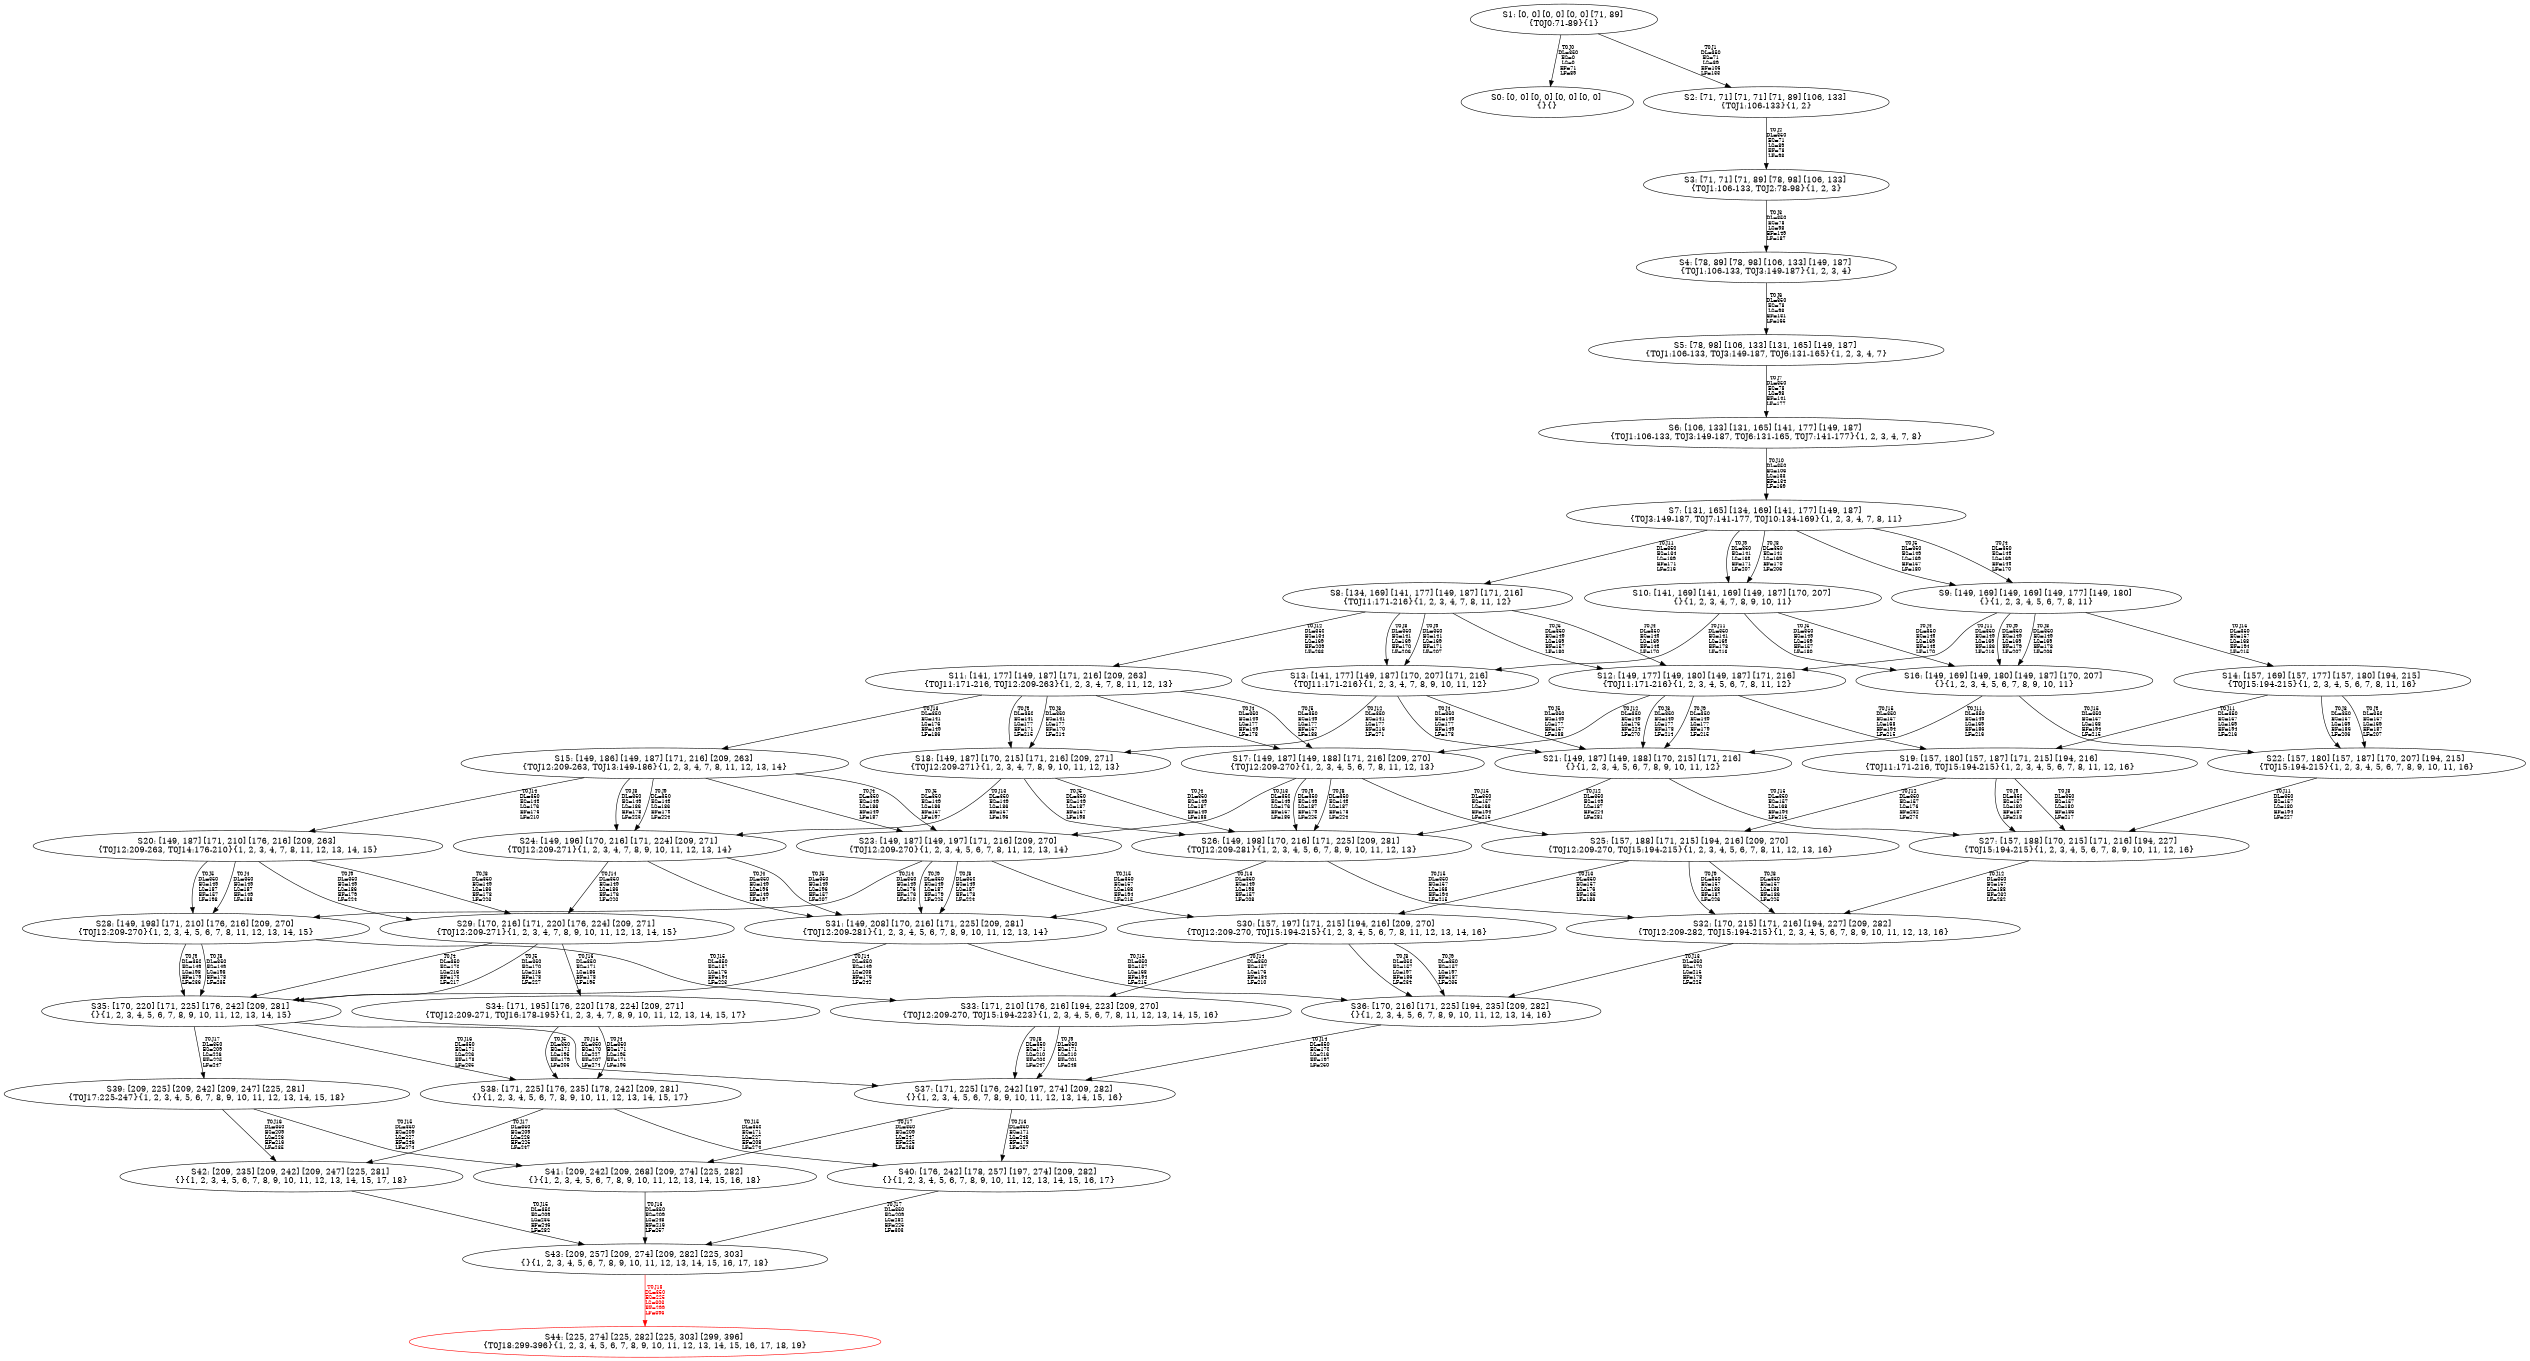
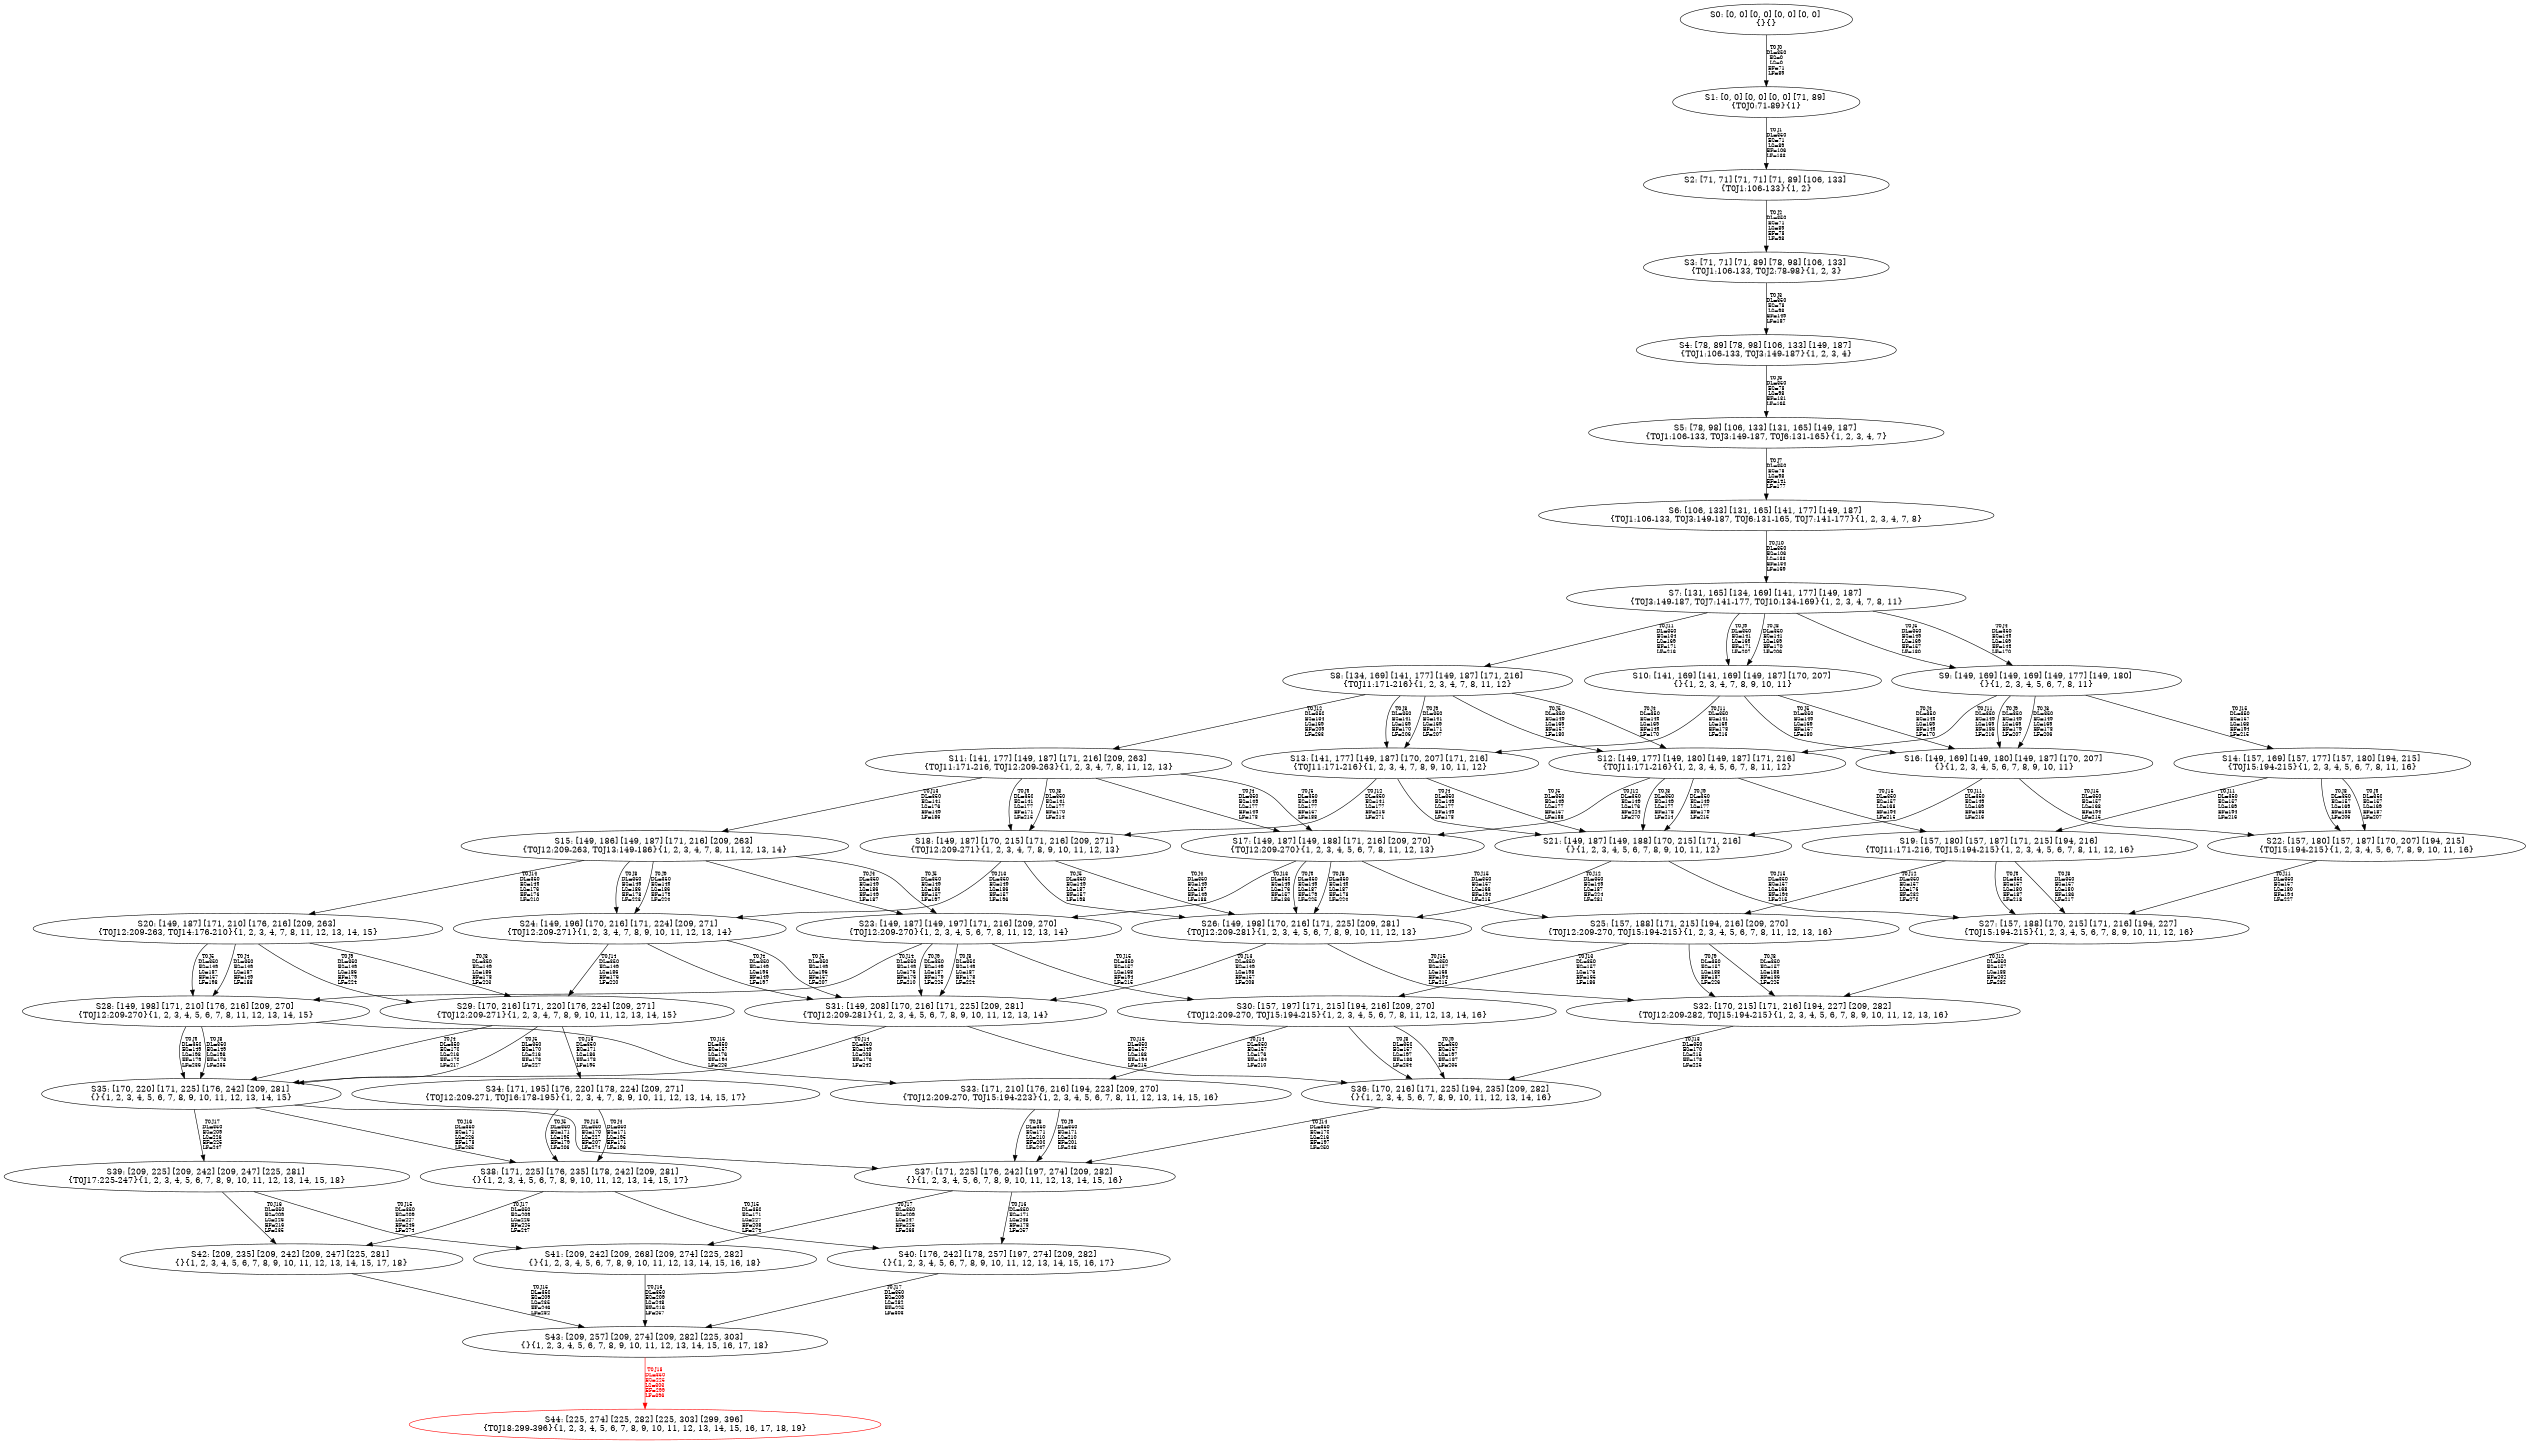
(1556, 58) -> (1766, 58)
